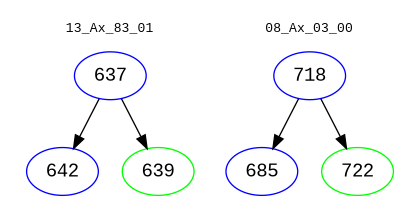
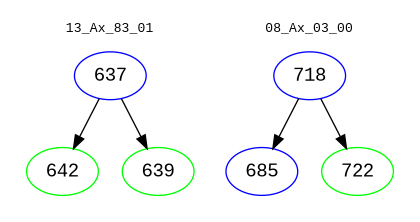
(62, 171) -> (62, 171)
